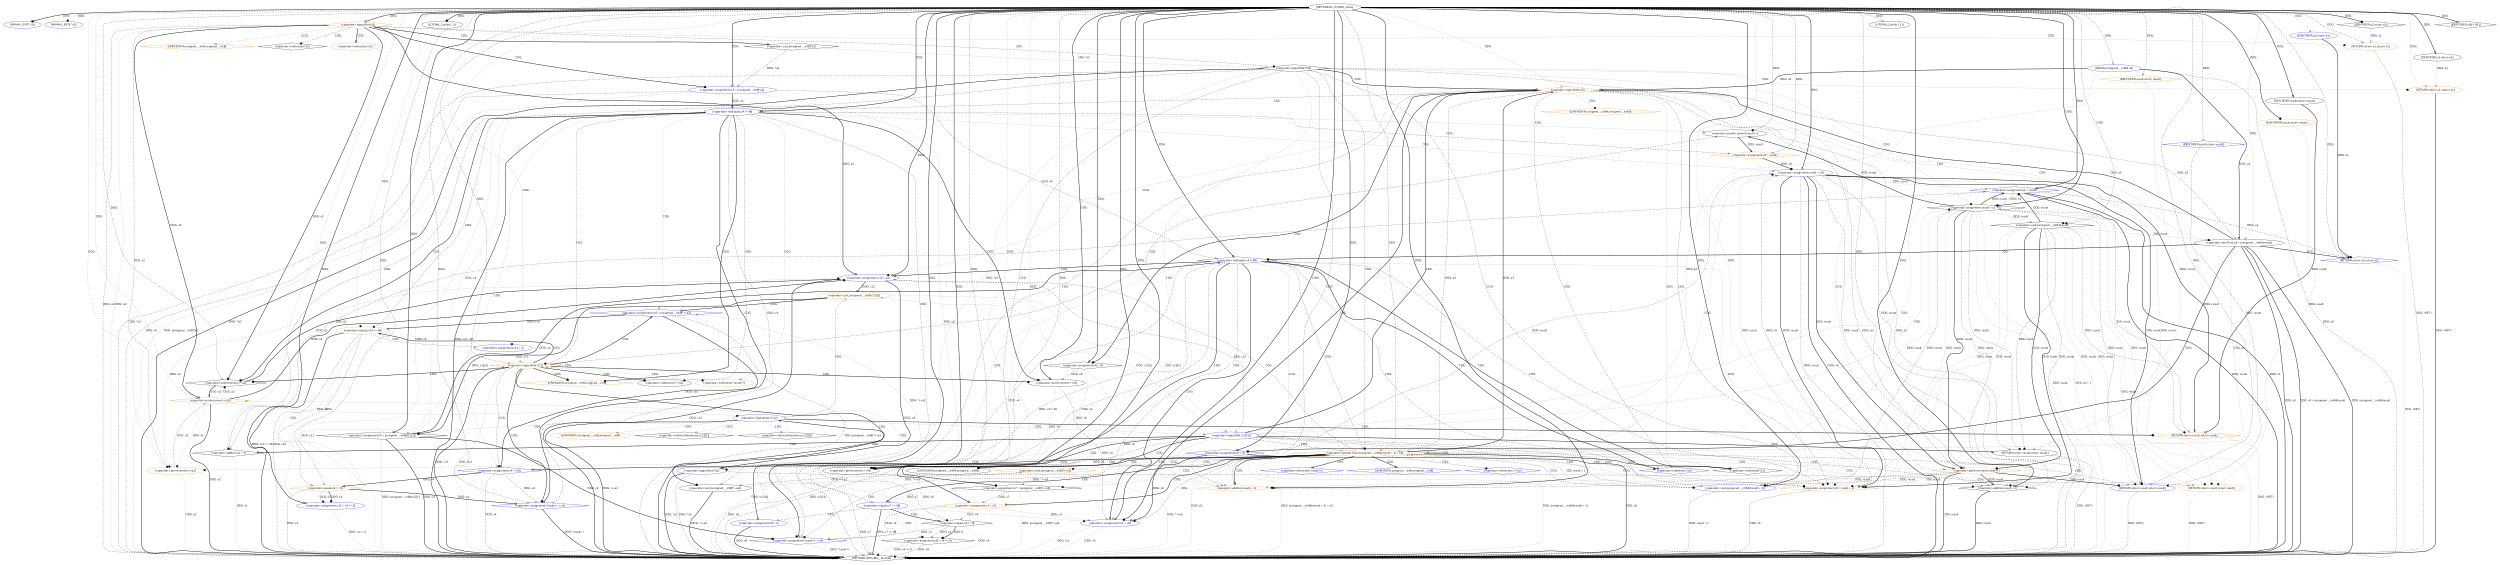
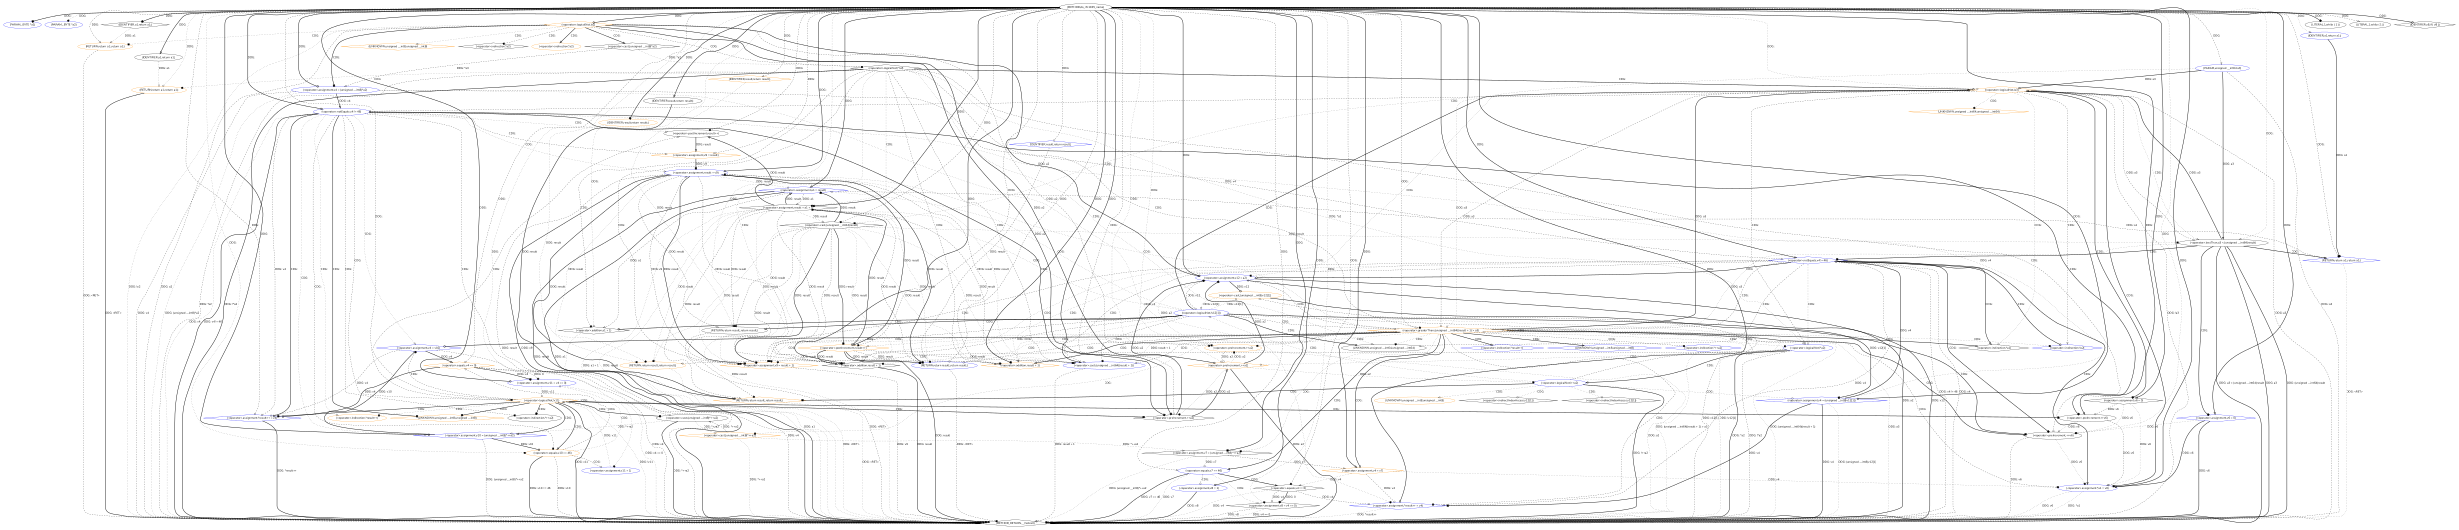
(755, 304) -> (241, 15)
(382, 436) -> (1822, 401)
